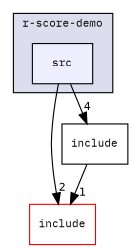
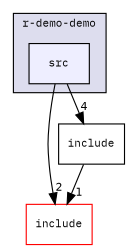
(63, 24) -> (60, 24)
